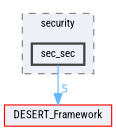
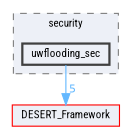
(58, 54) -> (66, 54)
